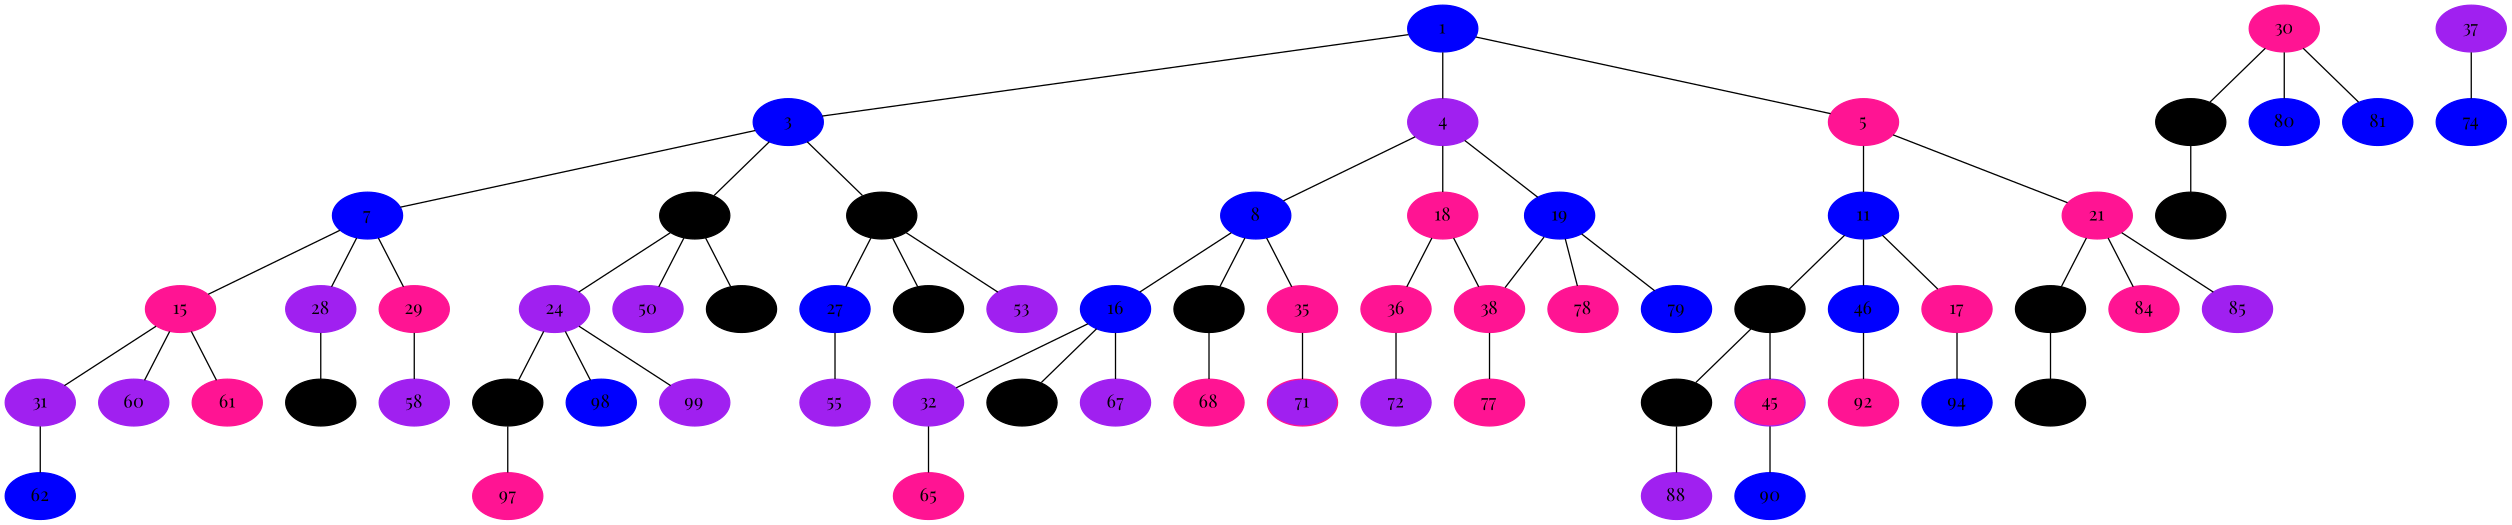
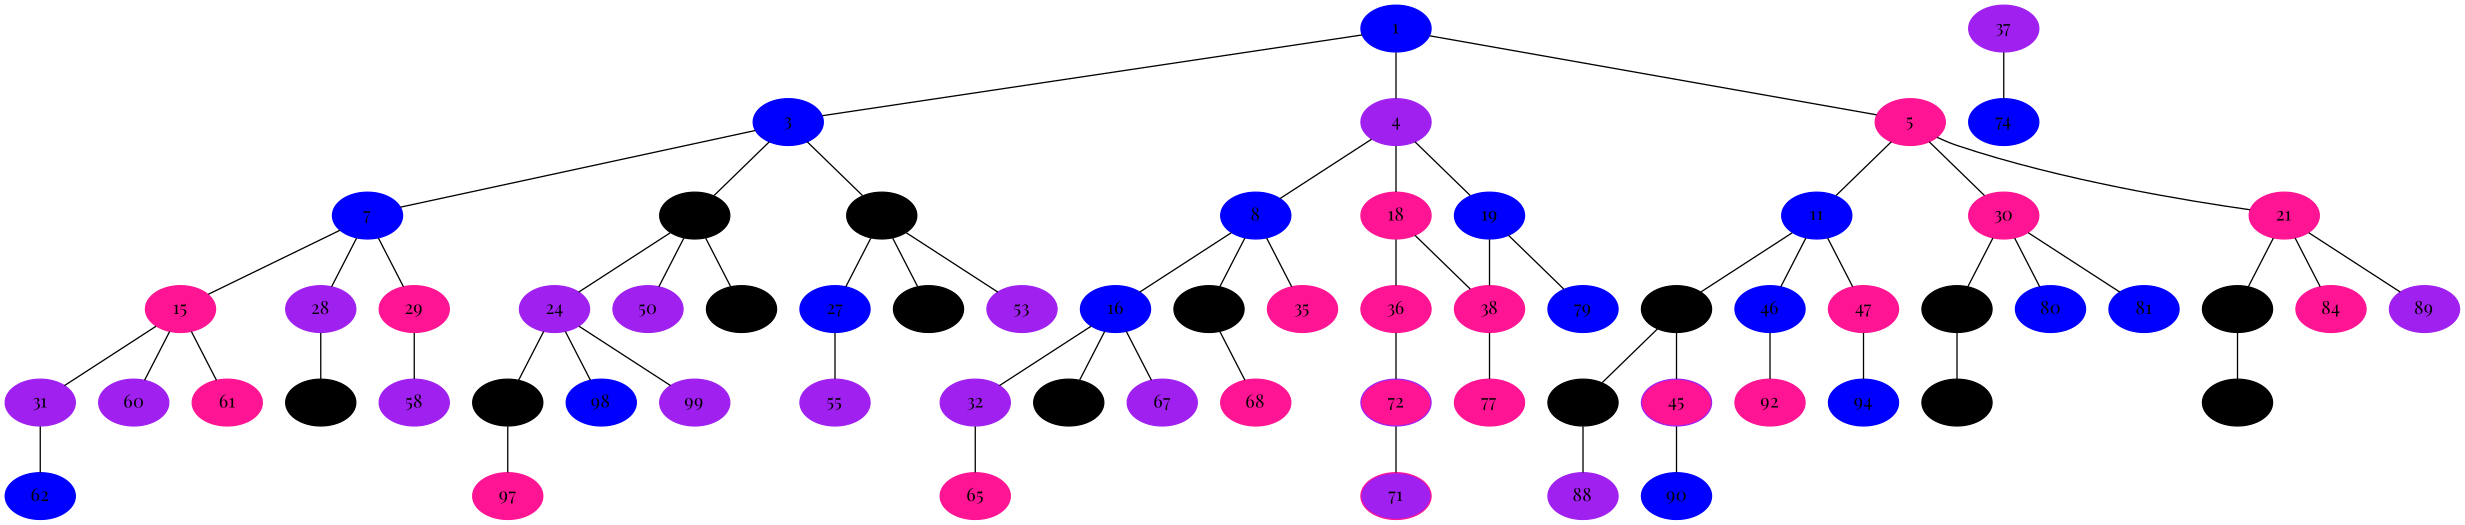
none -> (1957, 169)
(1583, 309) -> none
(1957, 309) -> (1864, 309)
(2238, 309) -> (2425, 309)
(1303, 356) -> (1396, 449)
(1396, 403) -> (1396, 403)
